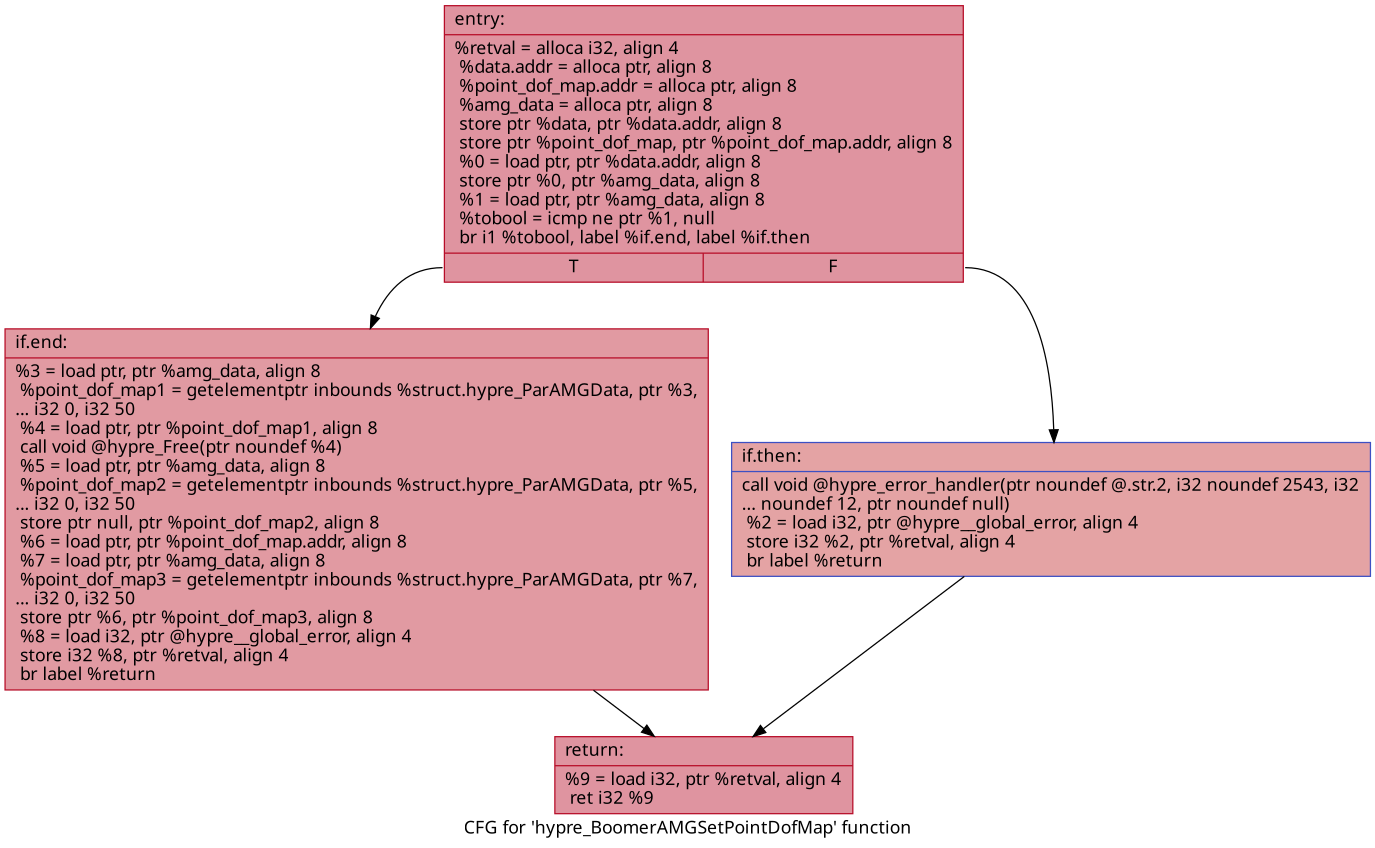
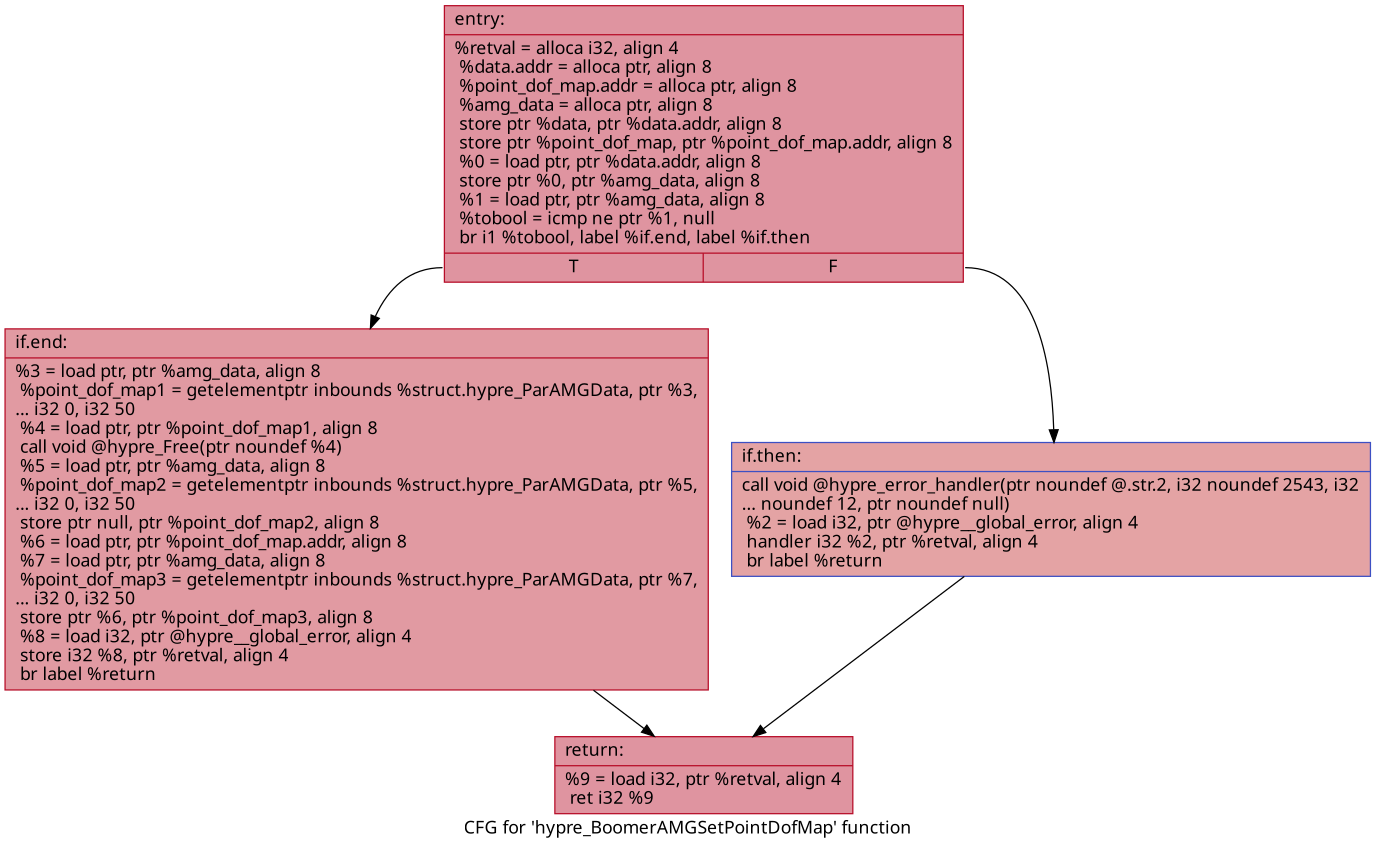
(879, 542) -> (890, 542)
